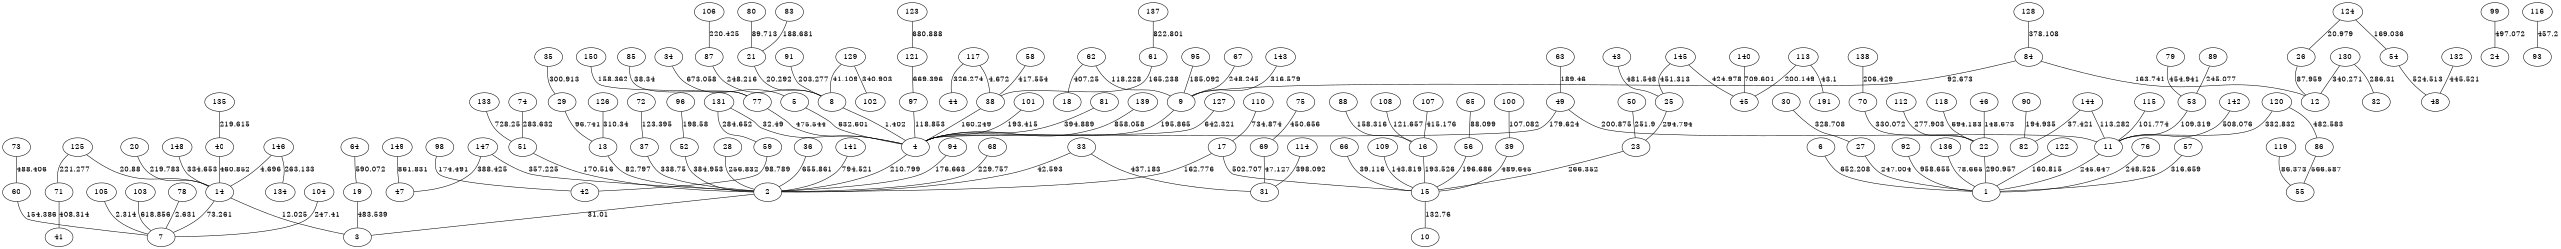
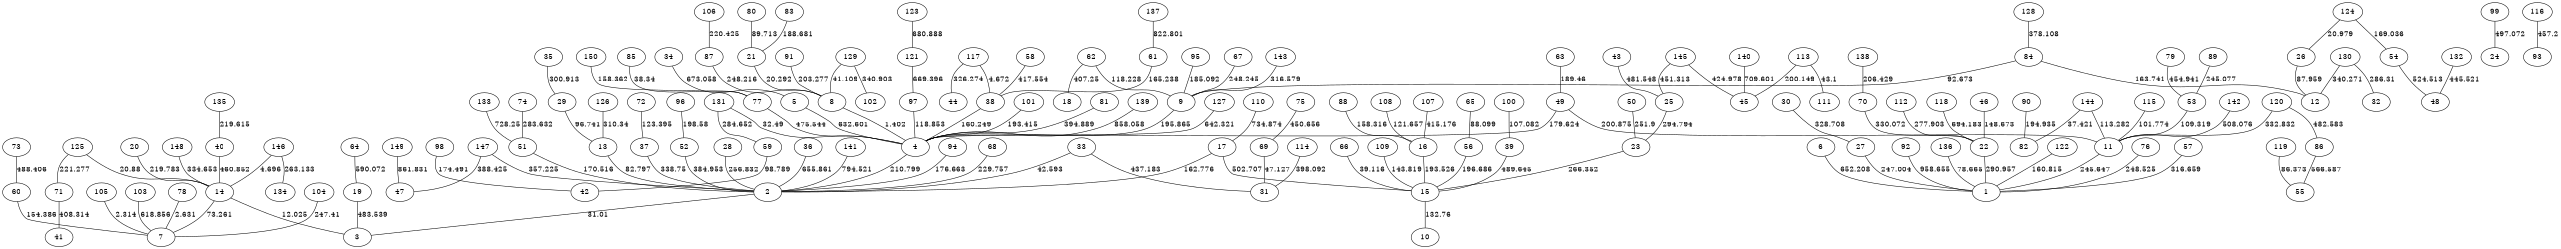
(1825, 102) -> (1825, 102)
